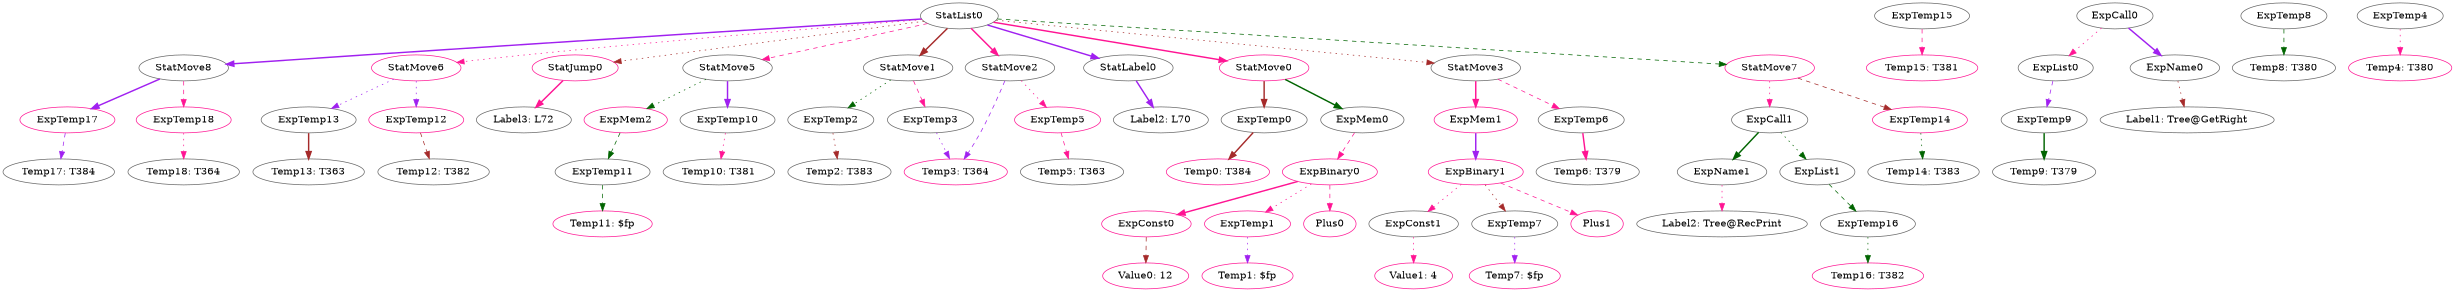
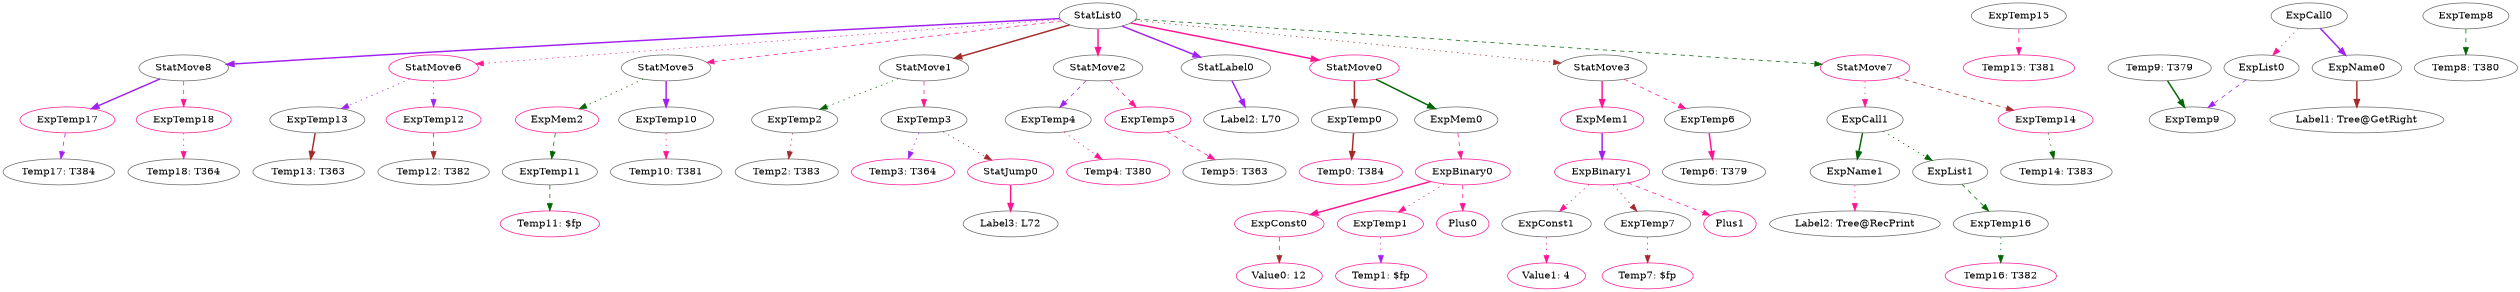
(773, 41) -> (964, 144)
(2180, 90) -> (2357, 90)
(1031, 91) -> (1120, 91)
(988, 118) -> (1076, 91)
(2044, 142) -> (2174, 91)
(1515, 246) -> (1648, 246)
